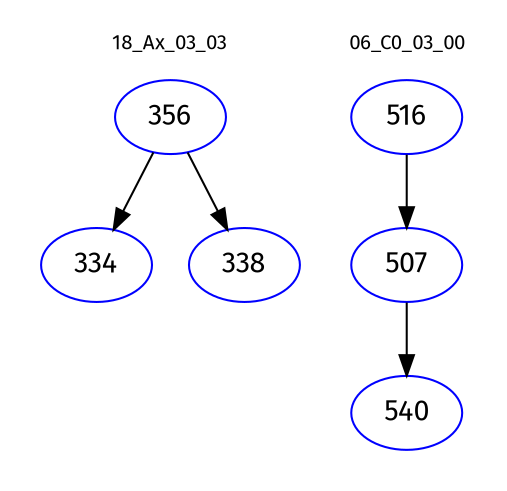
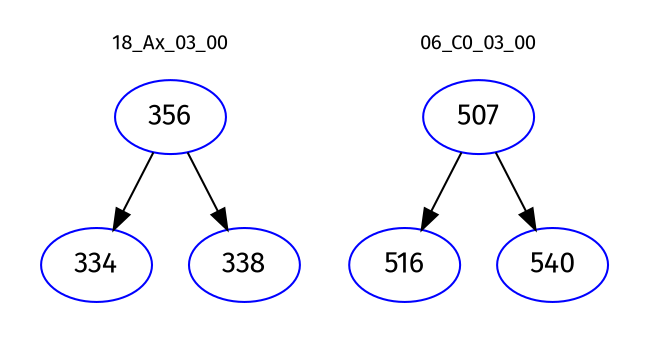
(170, 44) -> (170, 44)
(407, 181) -> (446, 182)
